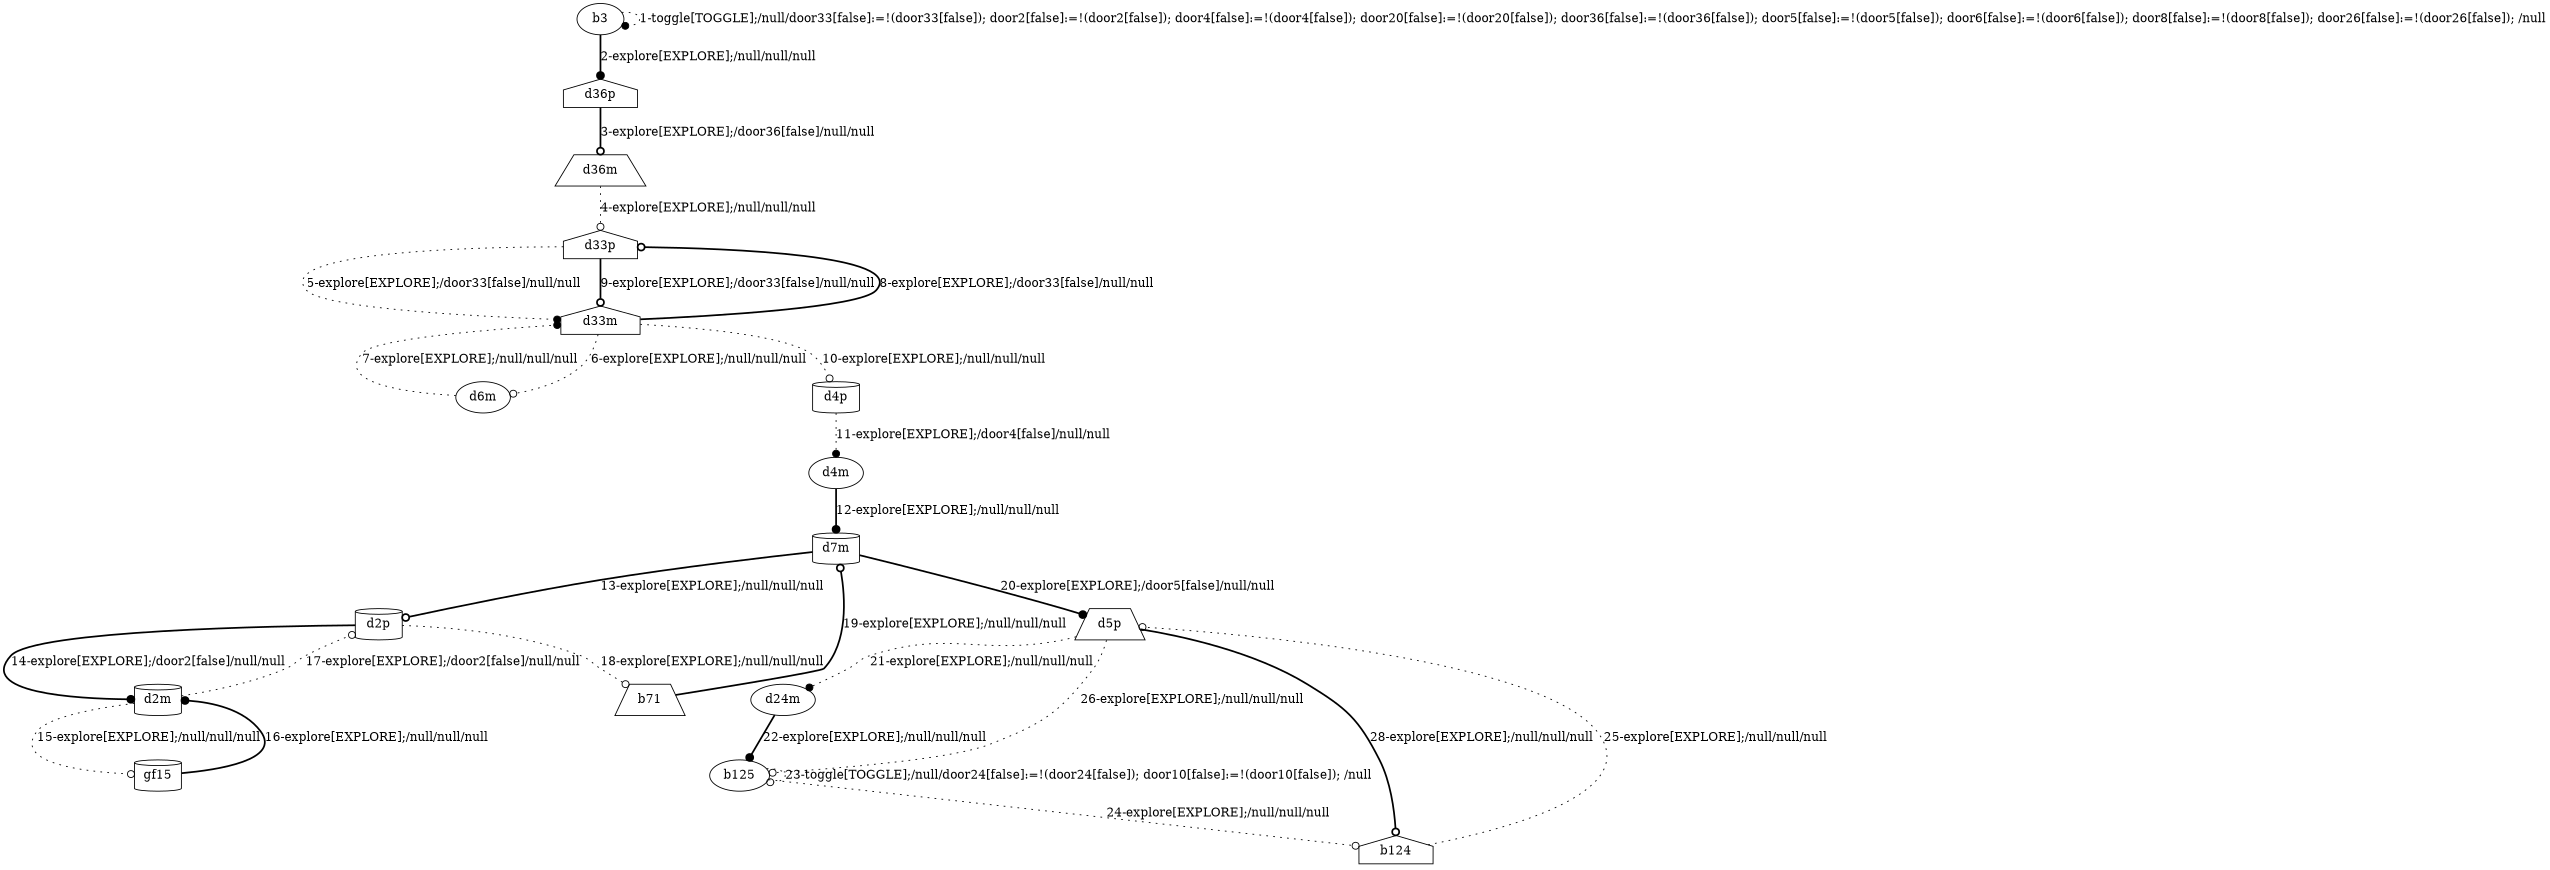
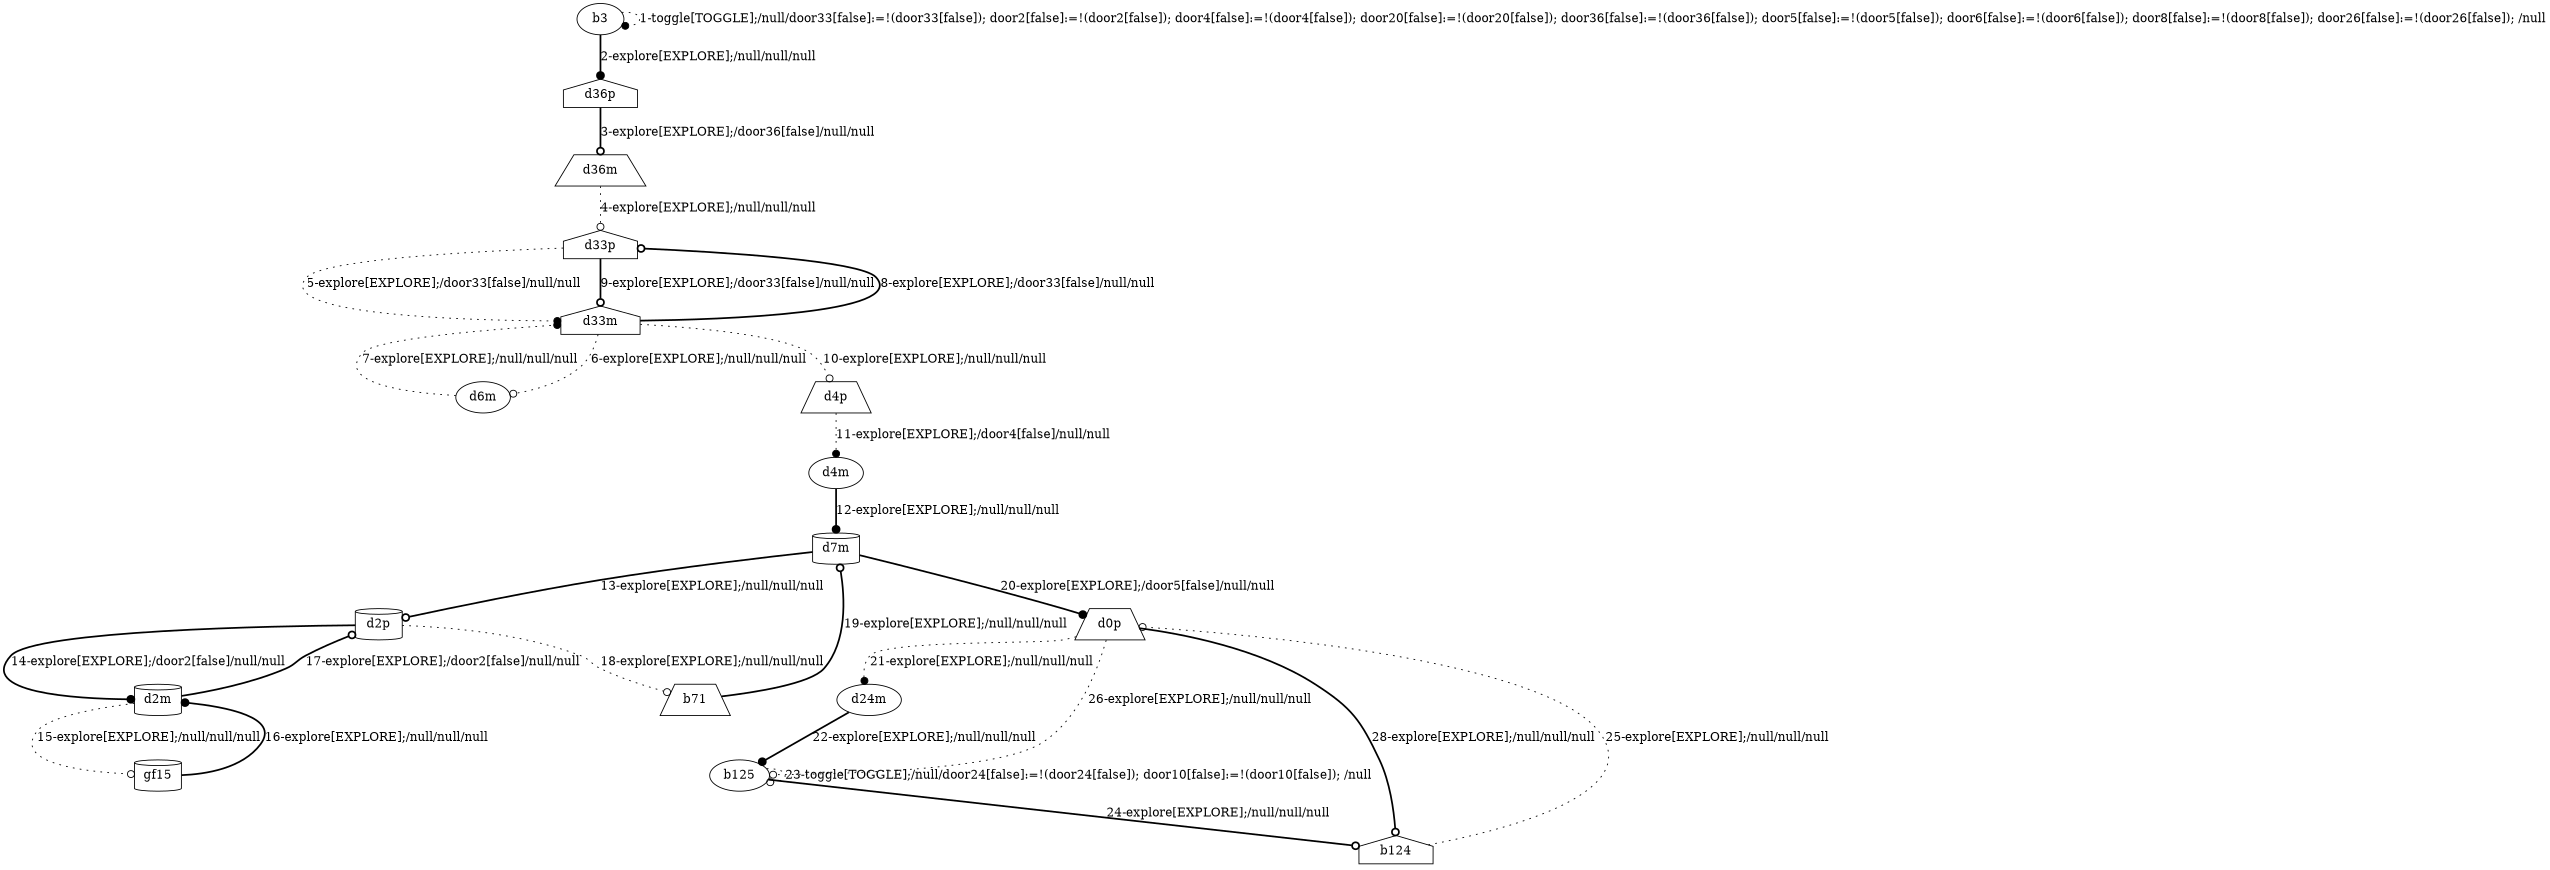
(836, 397) -> (836, 397)
(1110, 624) -> (1110, 624)
(268, 675) -> (268, 675)
(1060, 813) -> (1060, 813)
